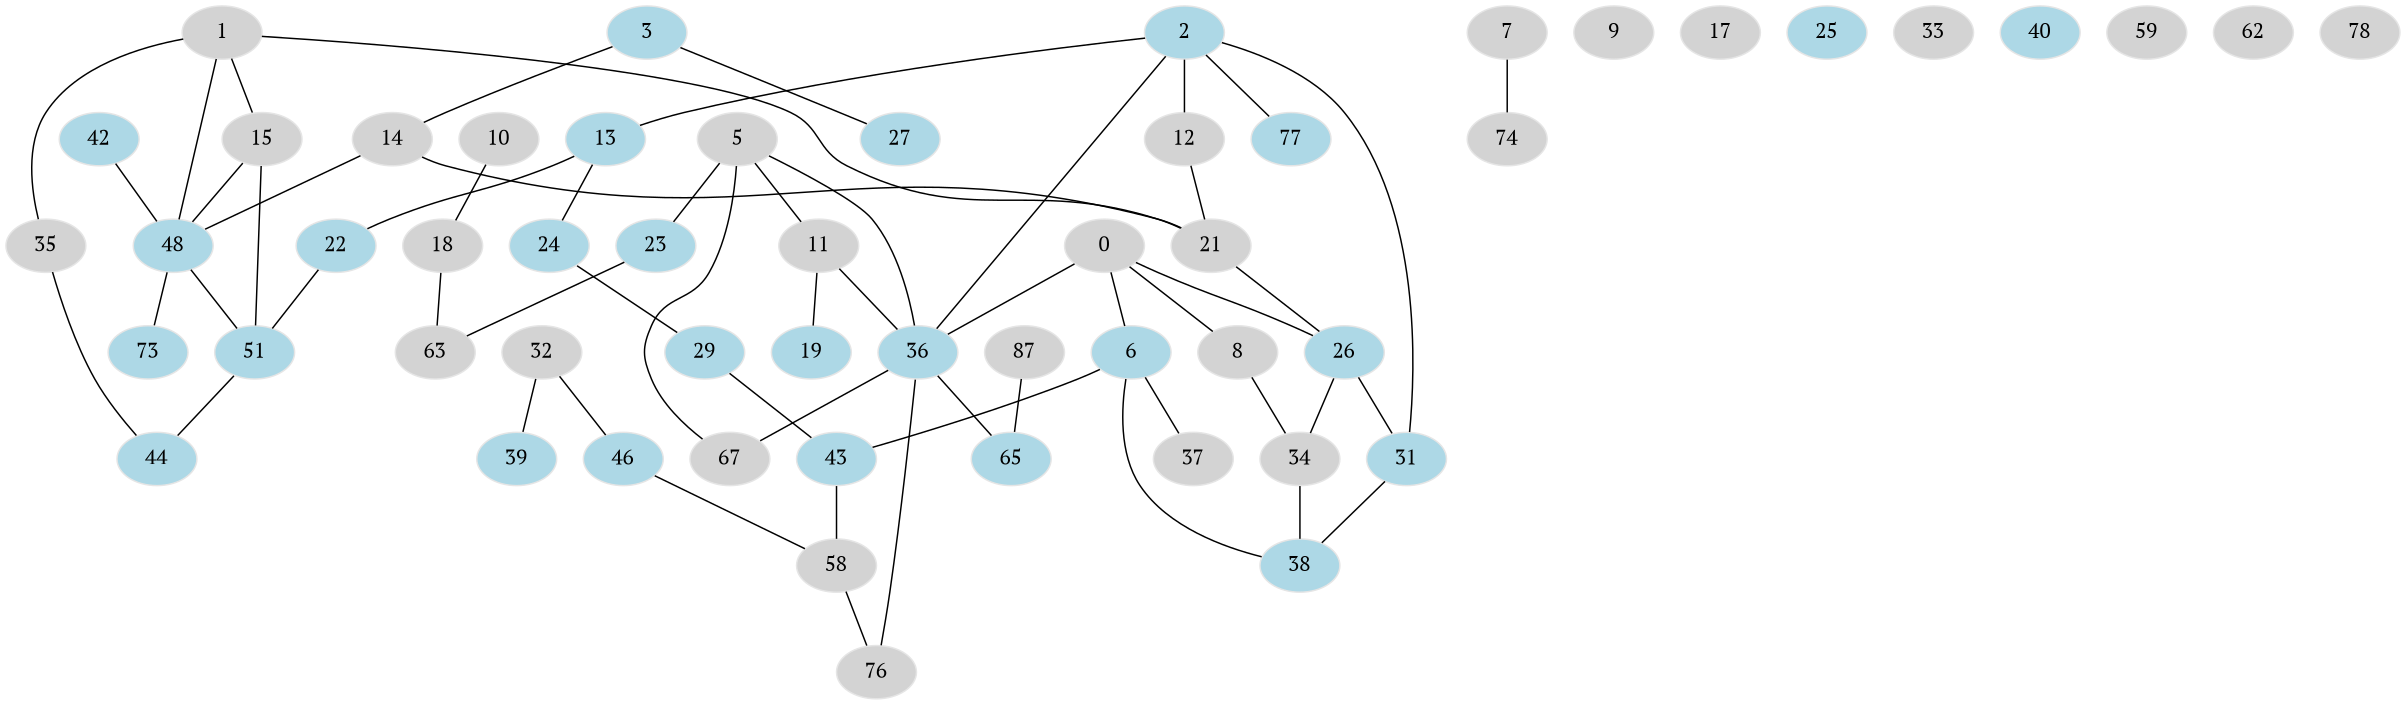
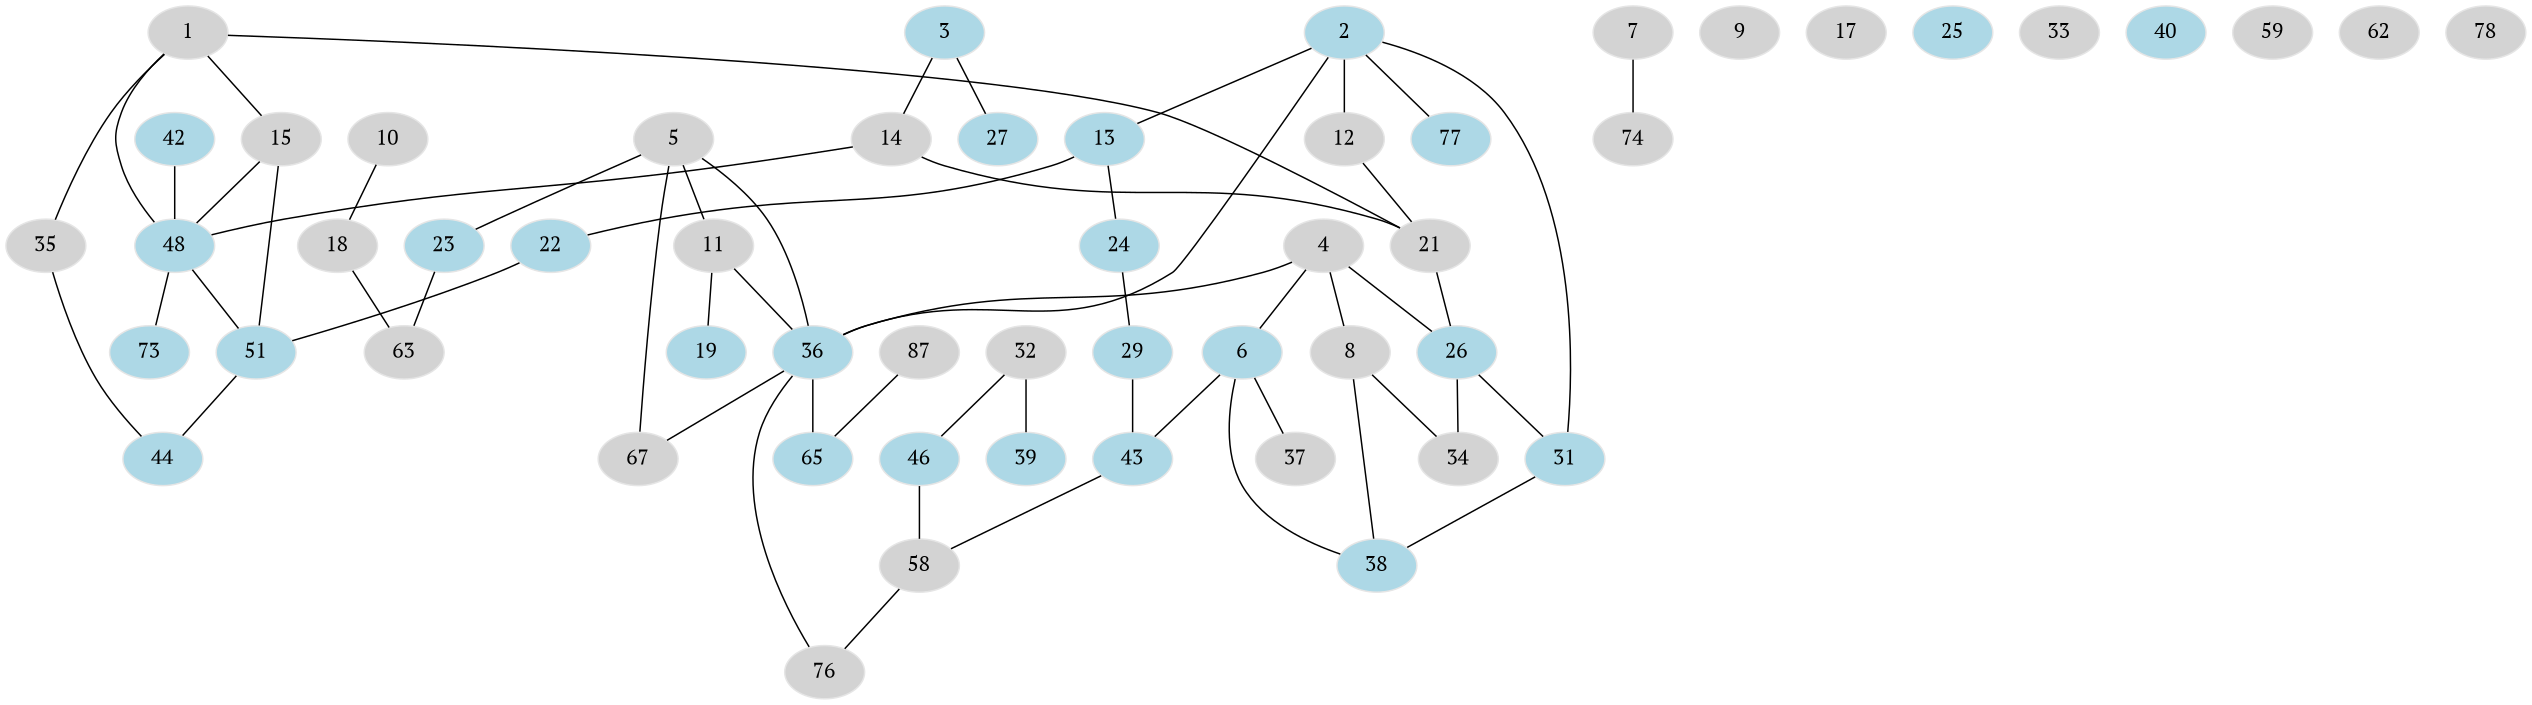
(1104, 246) -> (1324, 246)
(1300, 512) -> (1364, 459)
